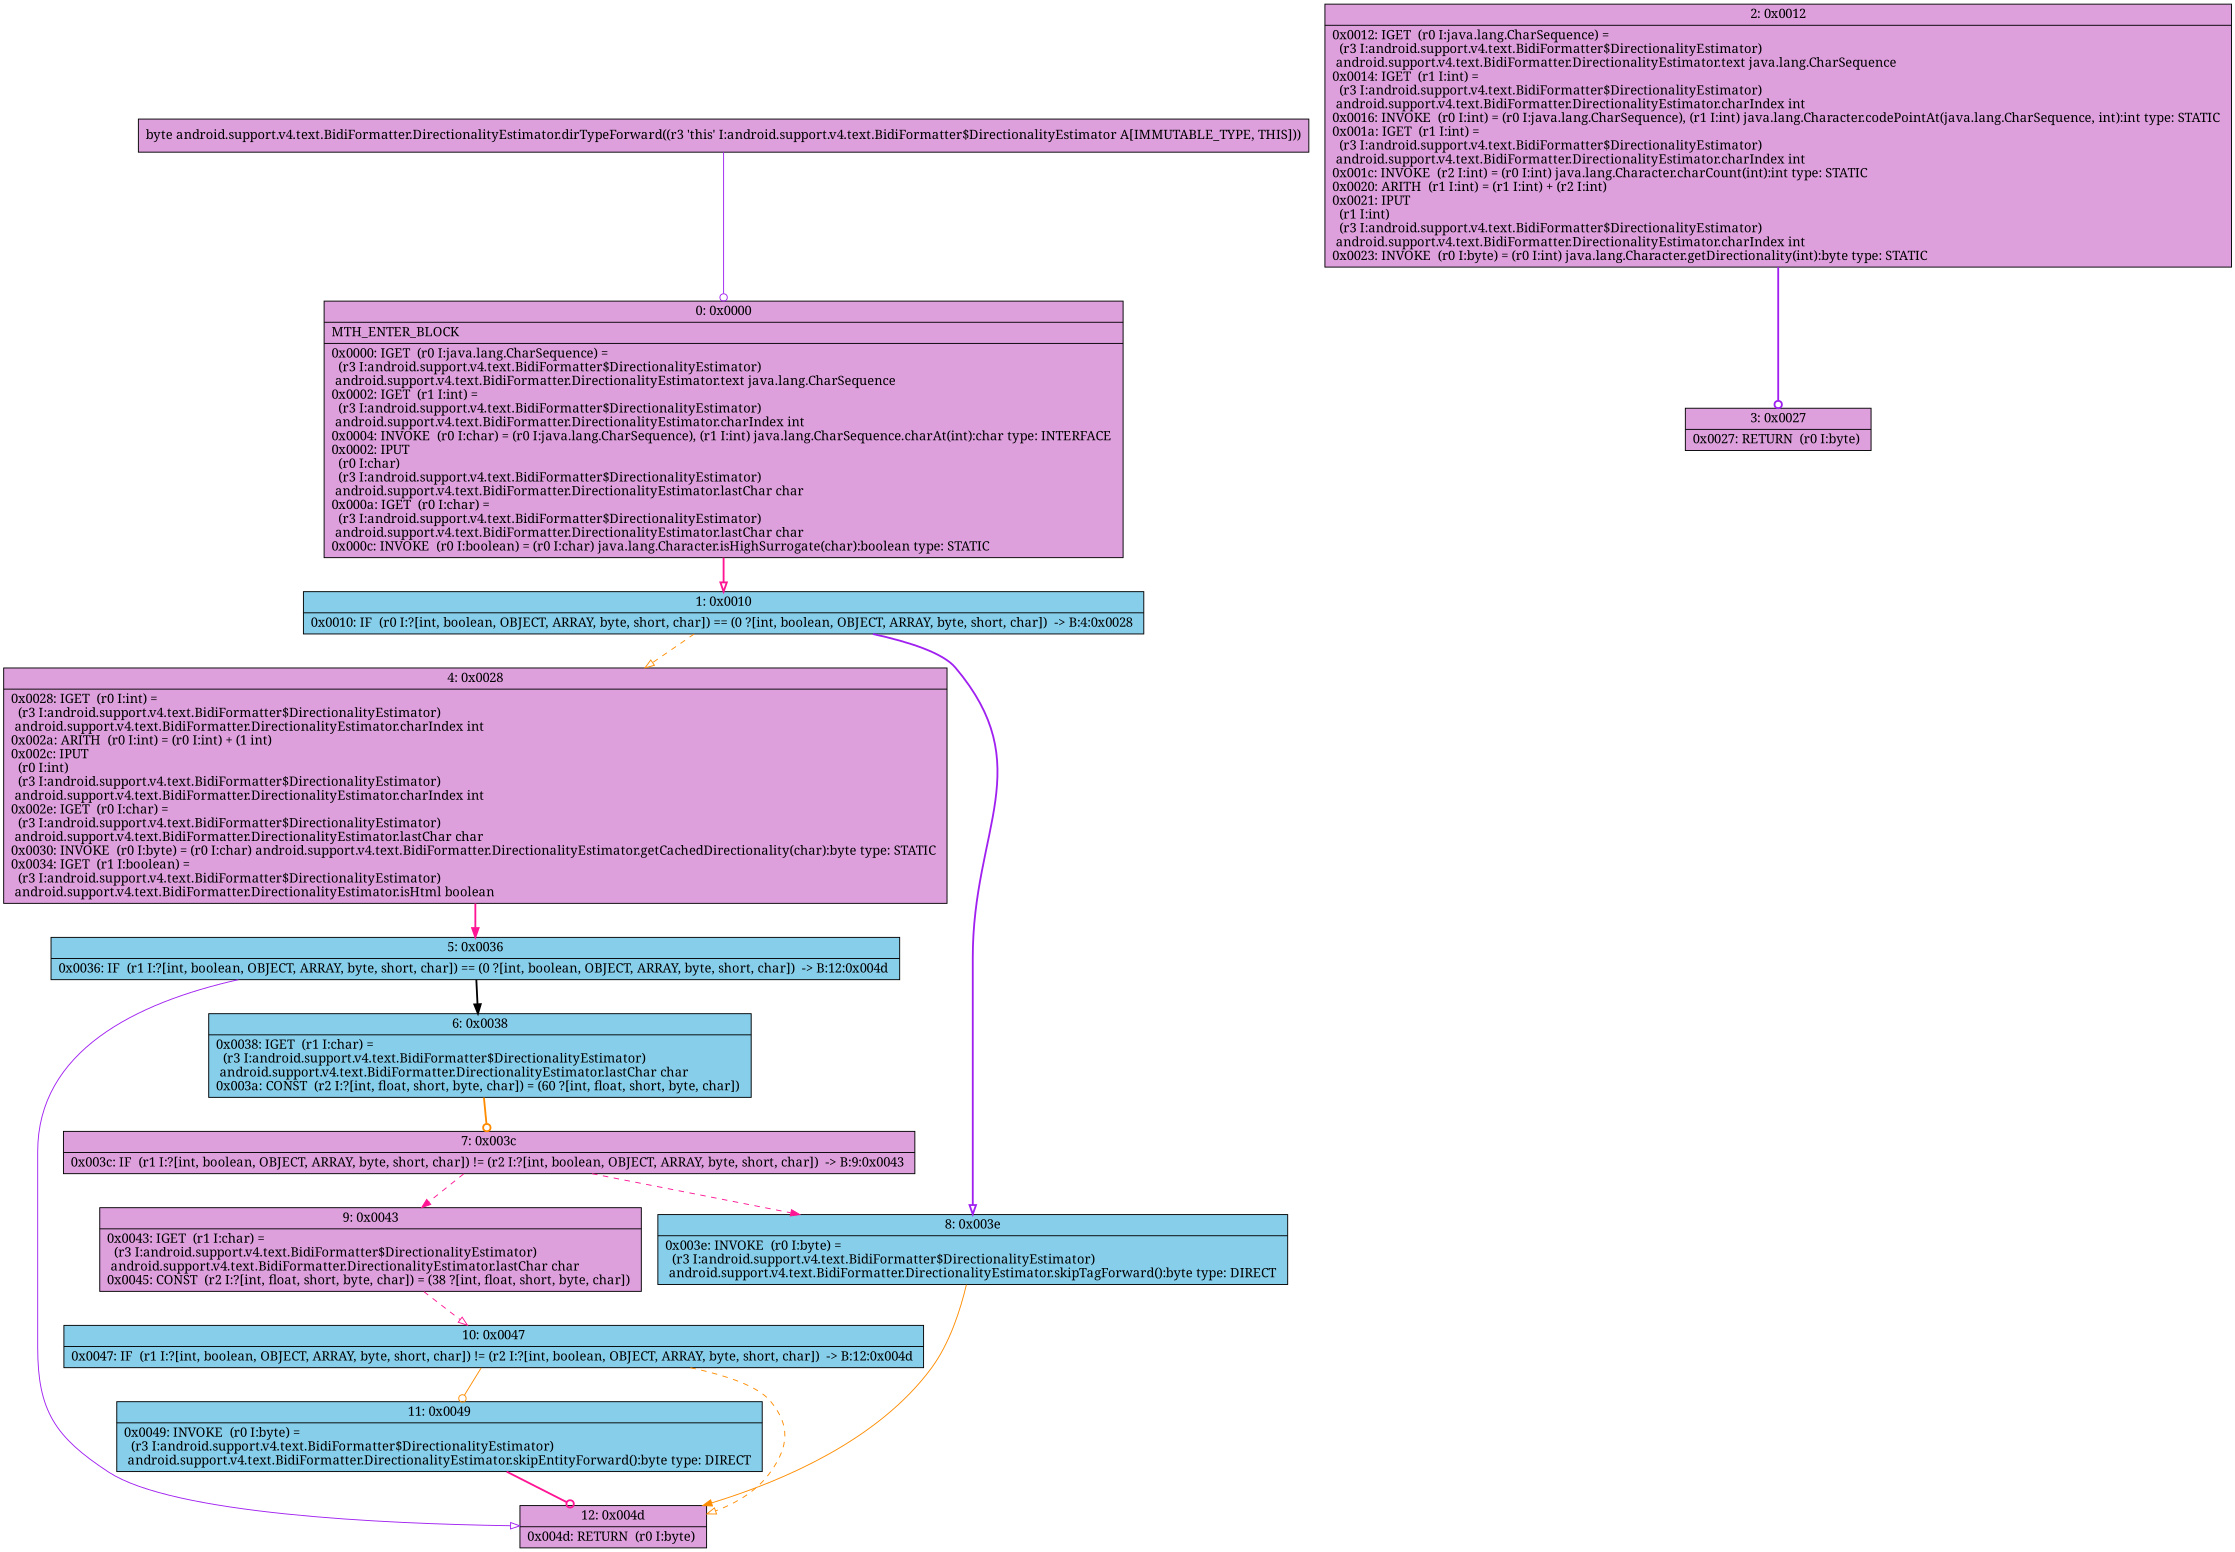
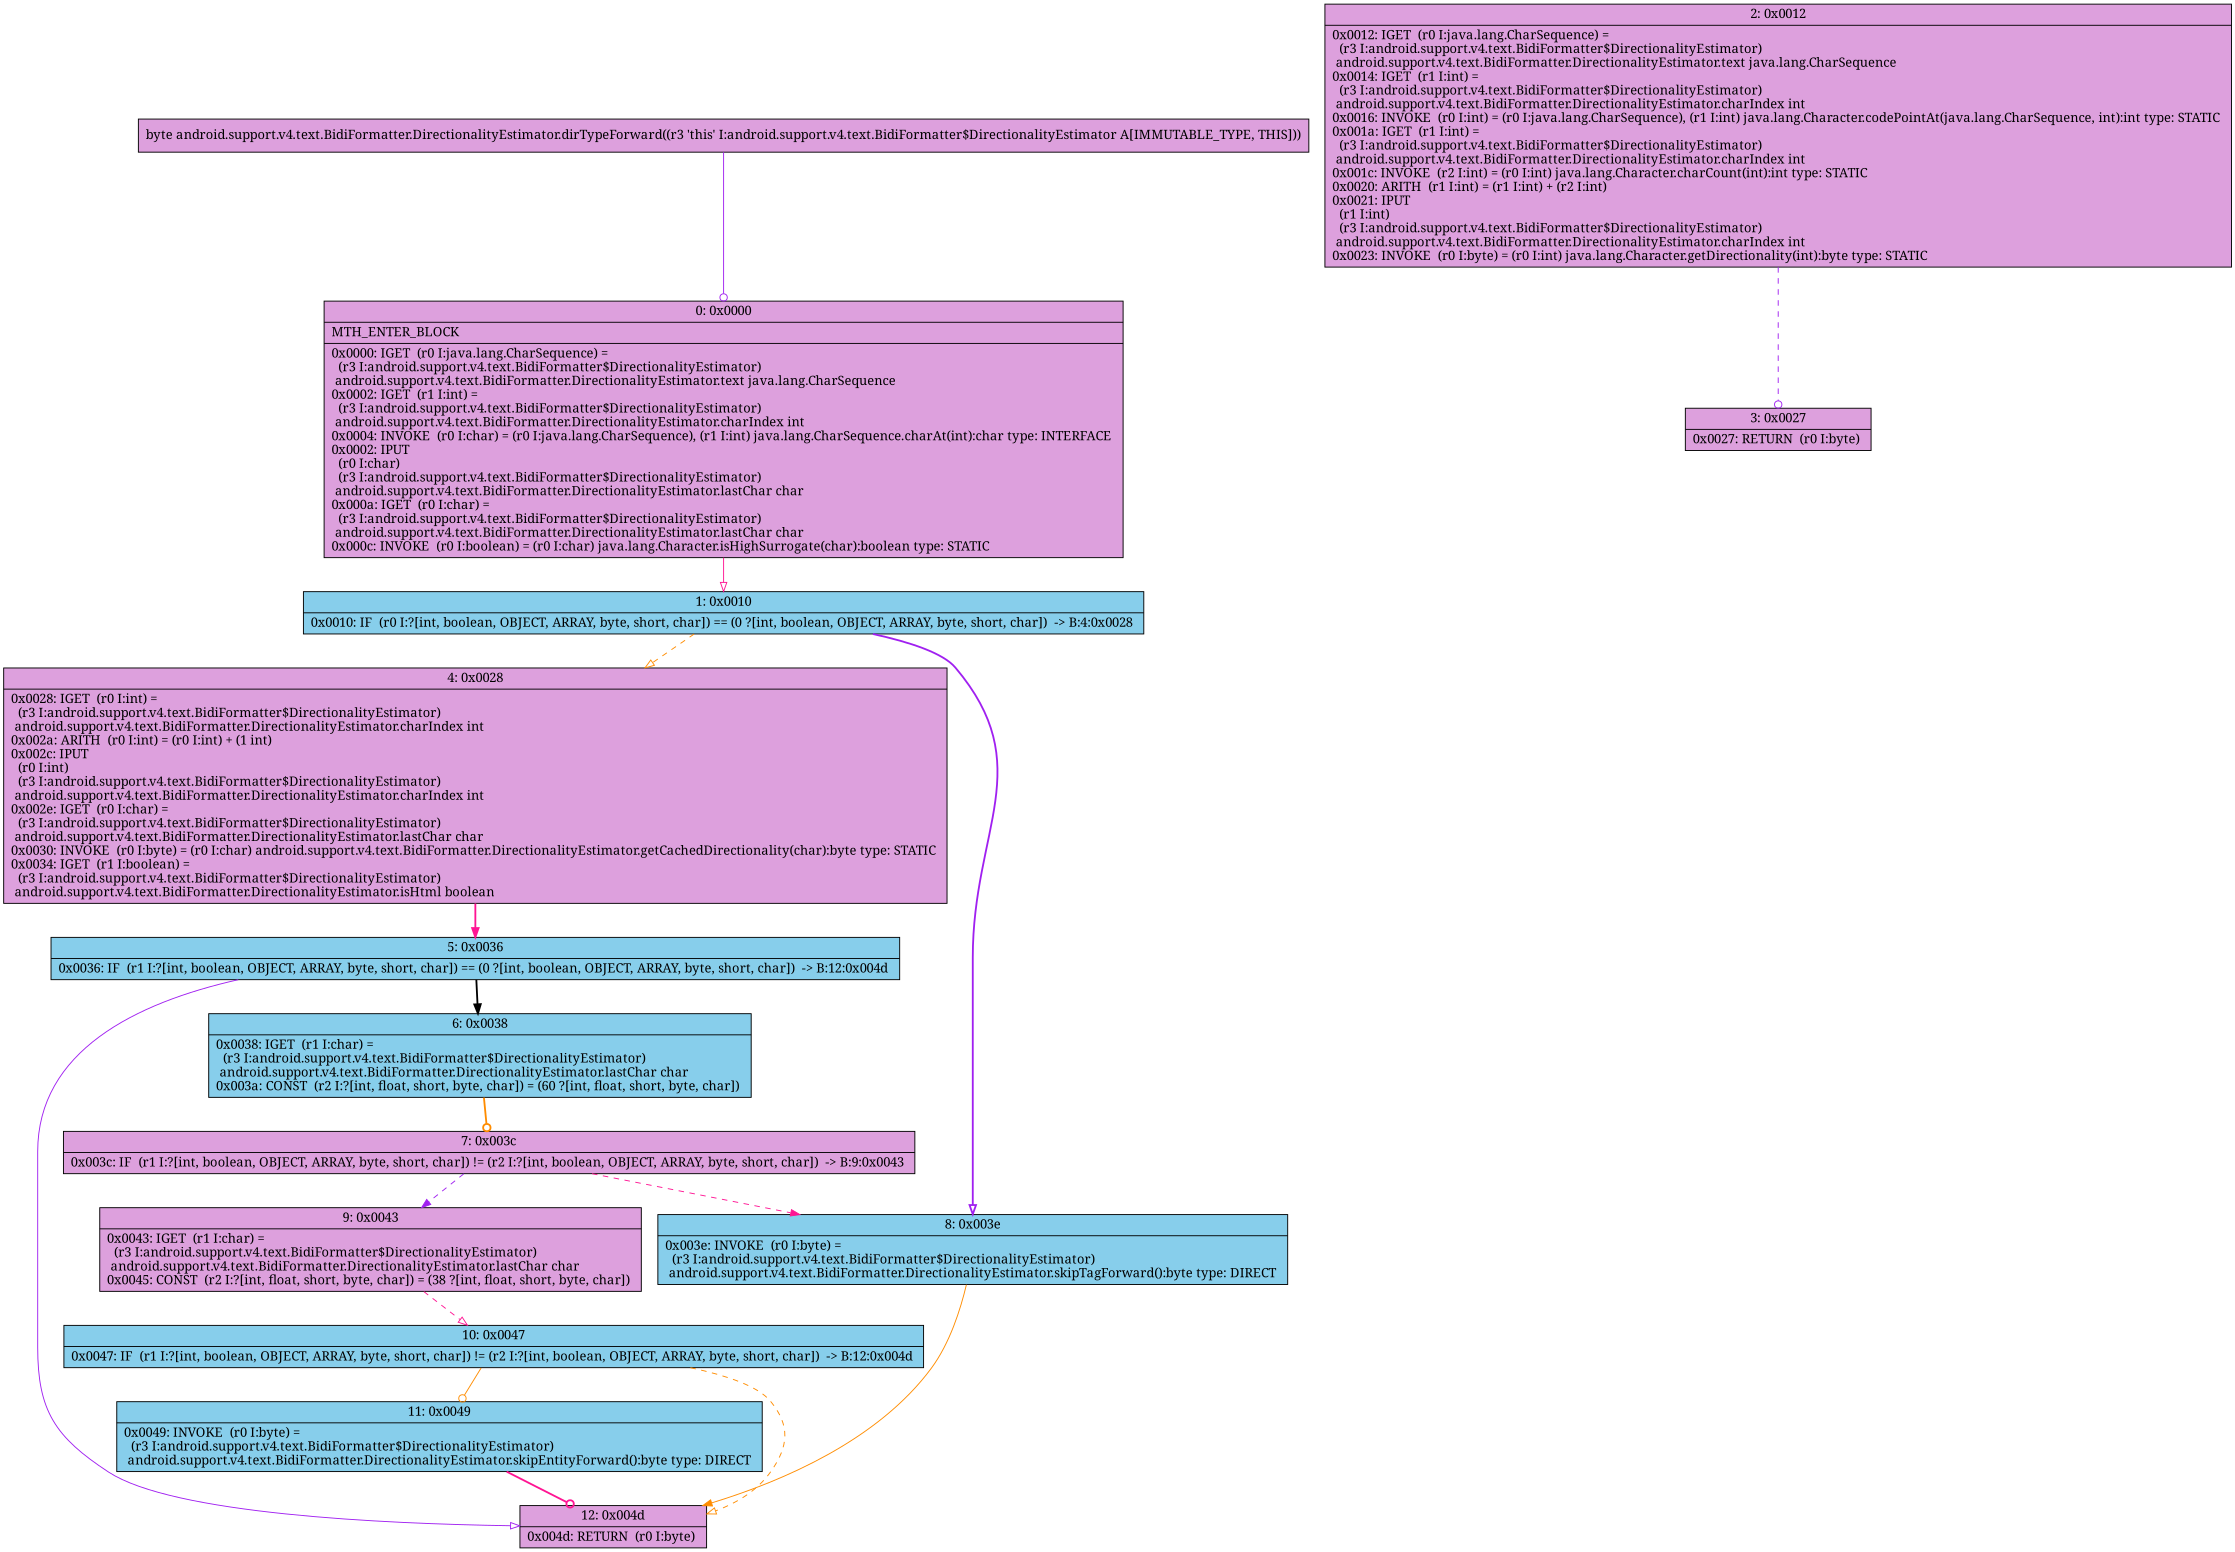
(1778, 334) -> (1778, 334)
(724, 570) -> (724, 570)
(446, 1188) -> (446, 1188)
